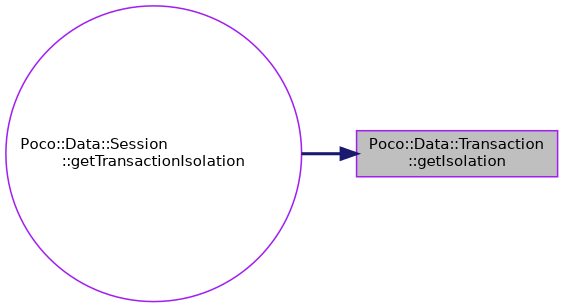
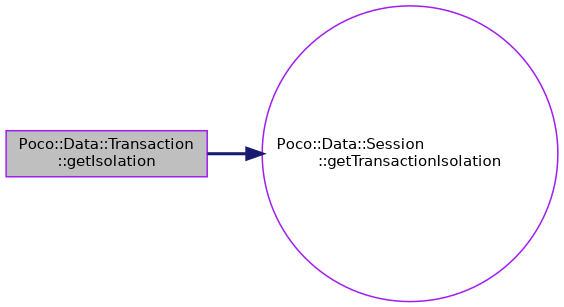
(321, 154) -> (227, 154)
